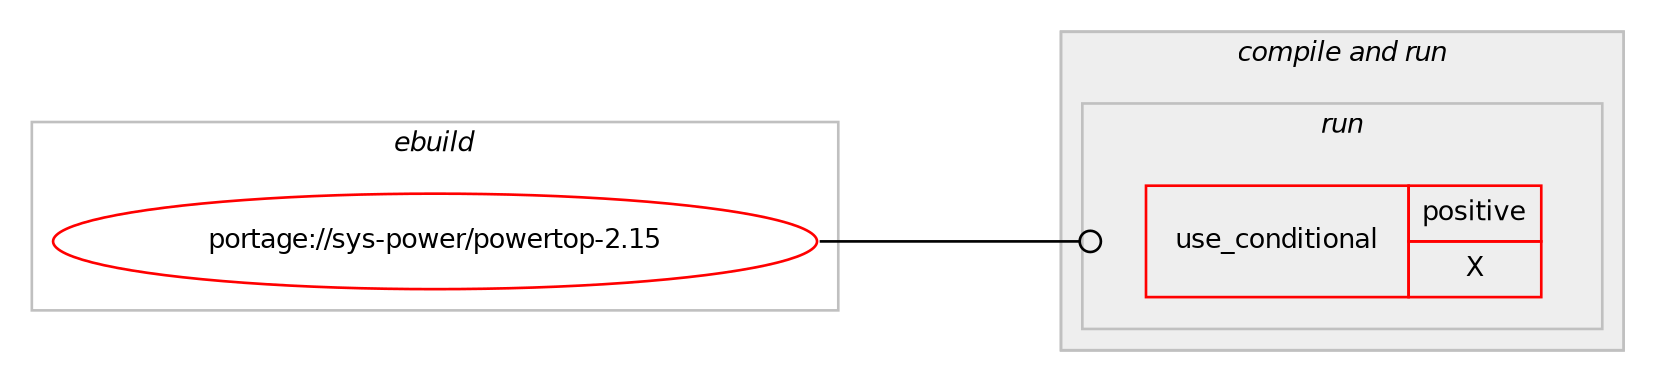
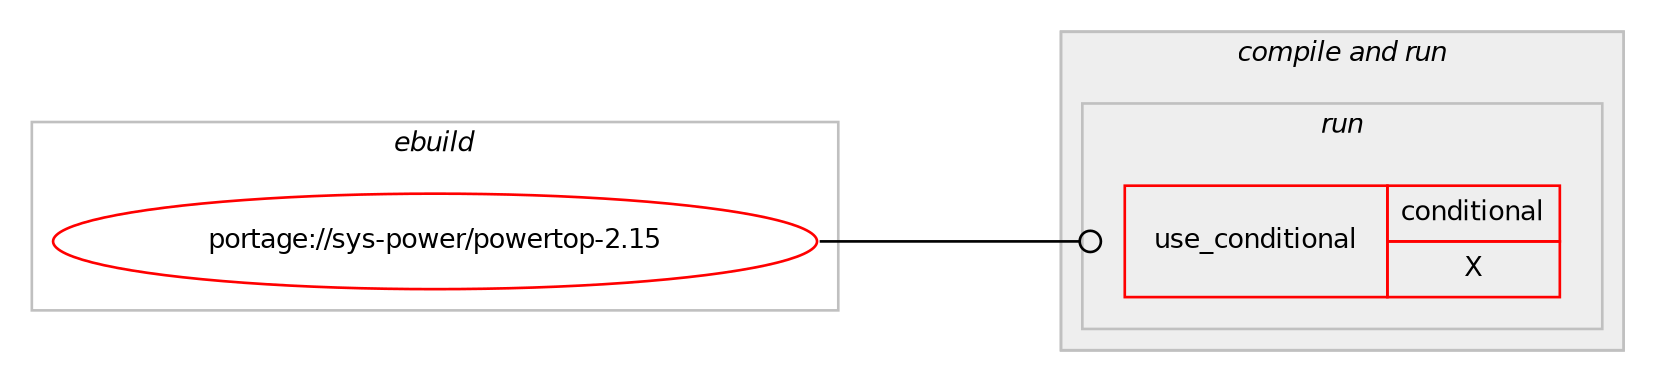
(1475, 212) -> (1474, 212)
